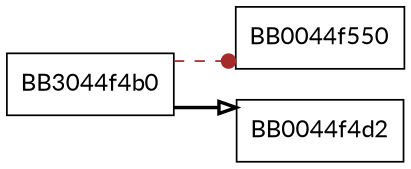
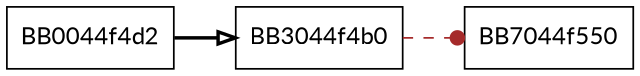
(320, 38) -> (549, 38)
(196, 108) -> (196, 38)
